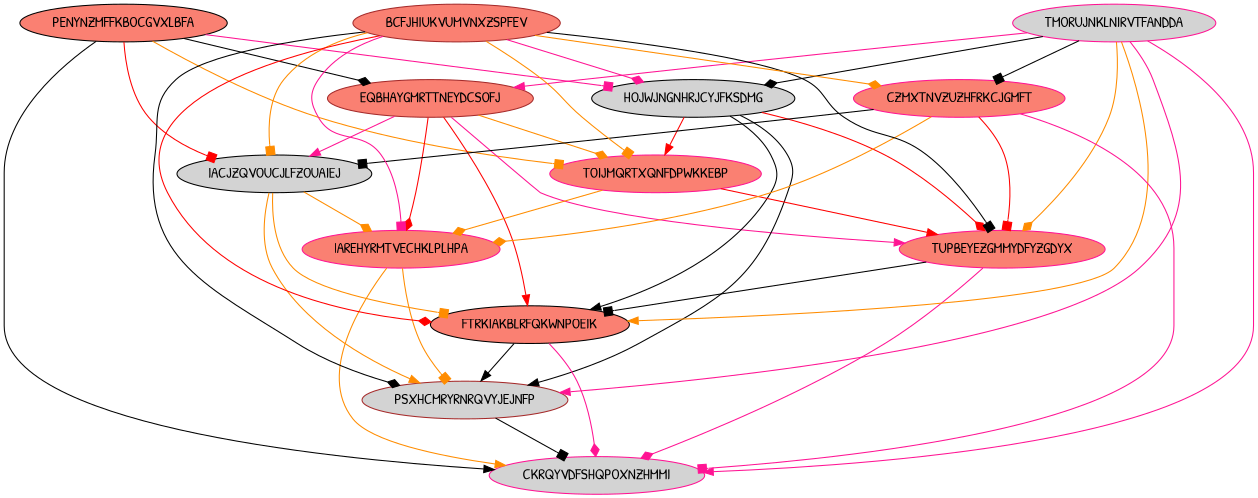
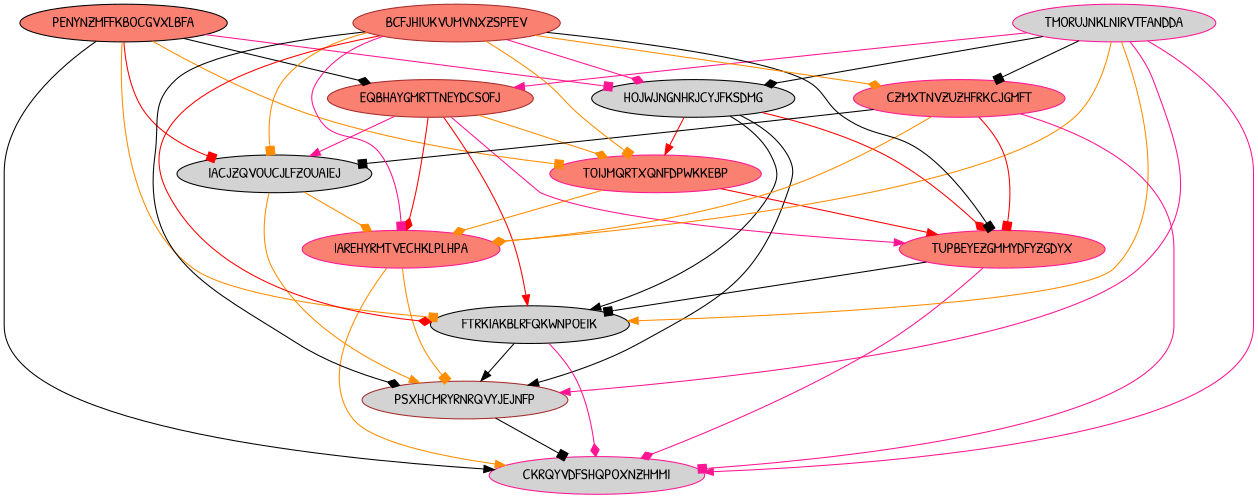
(1100, 137) -> (839, 198)
(325, 286) -> (212, 278)
(530, 325) -> (530, 325)
